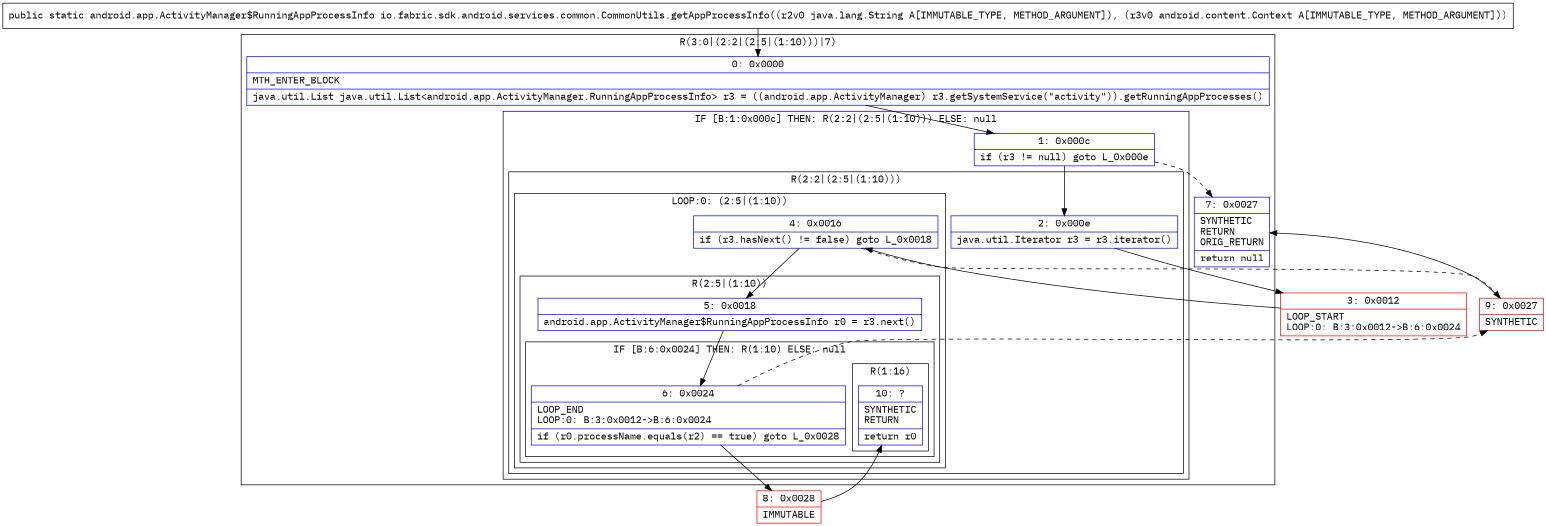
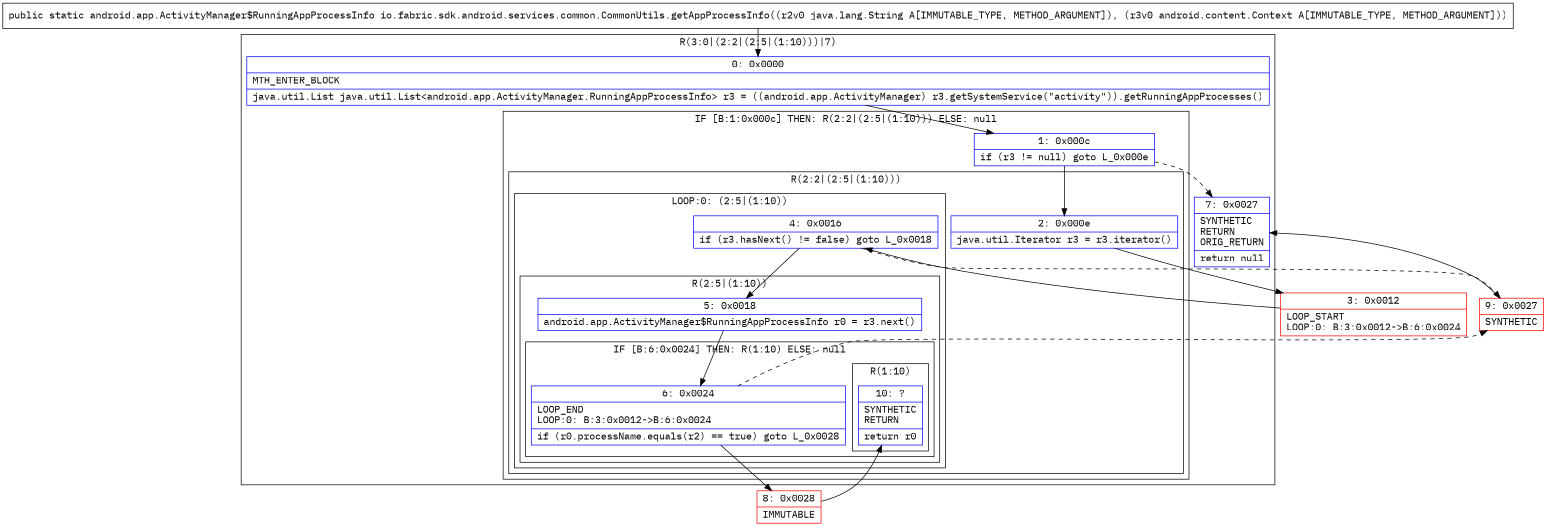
(890, 372) -> (890, 372)
